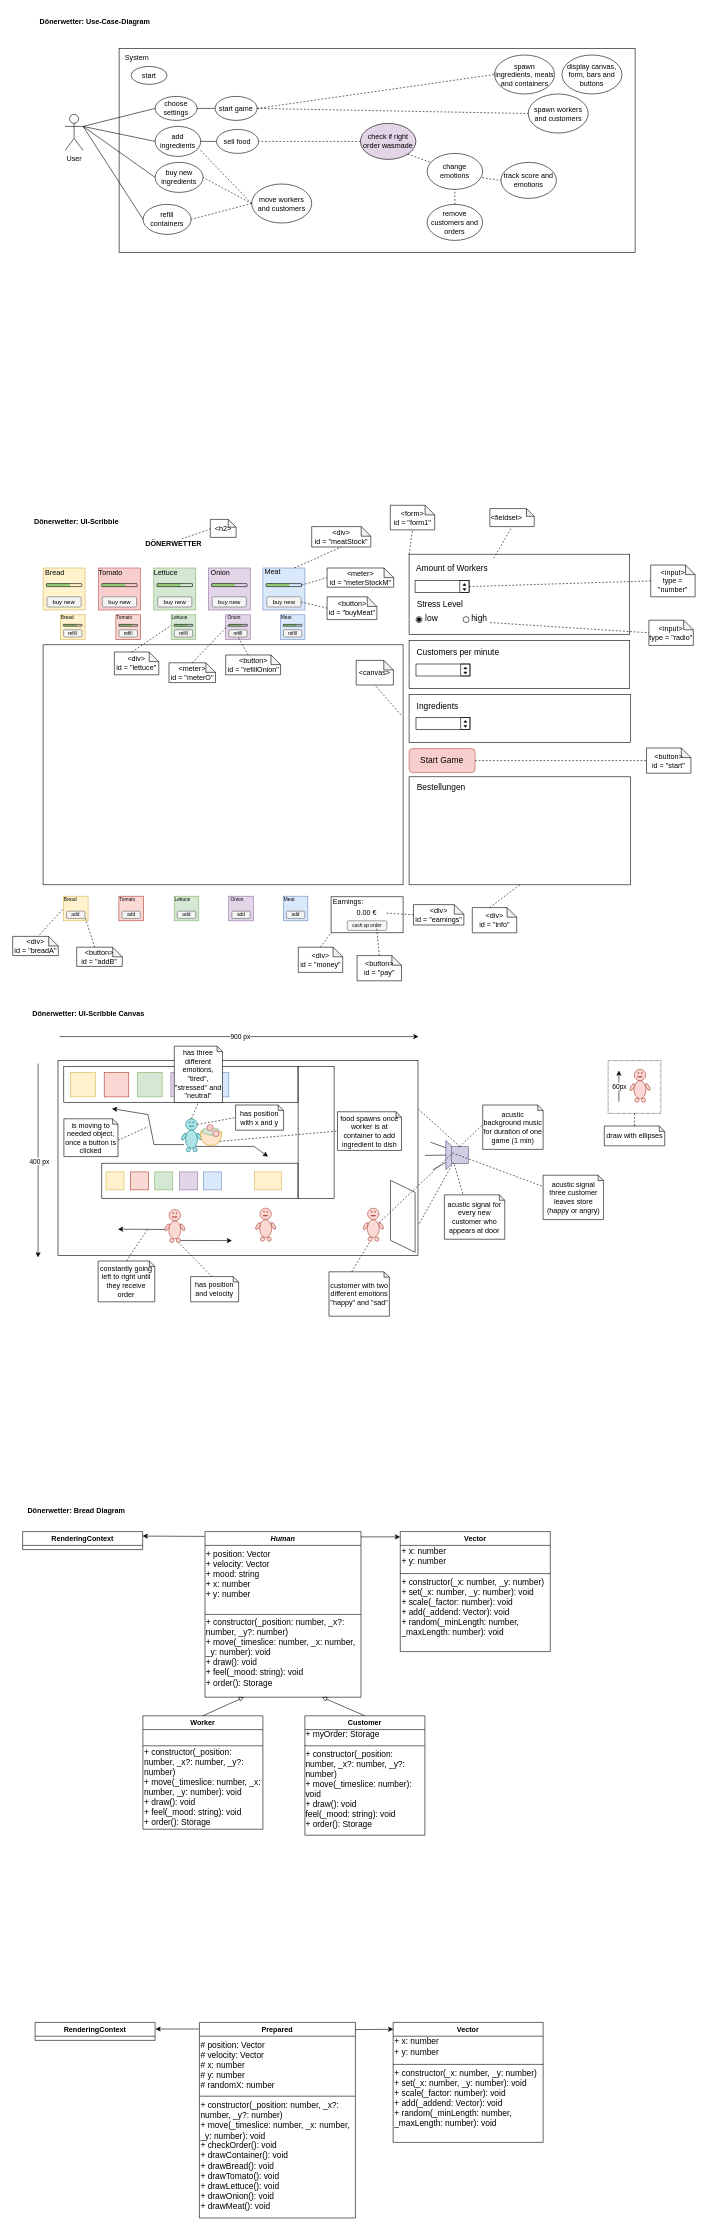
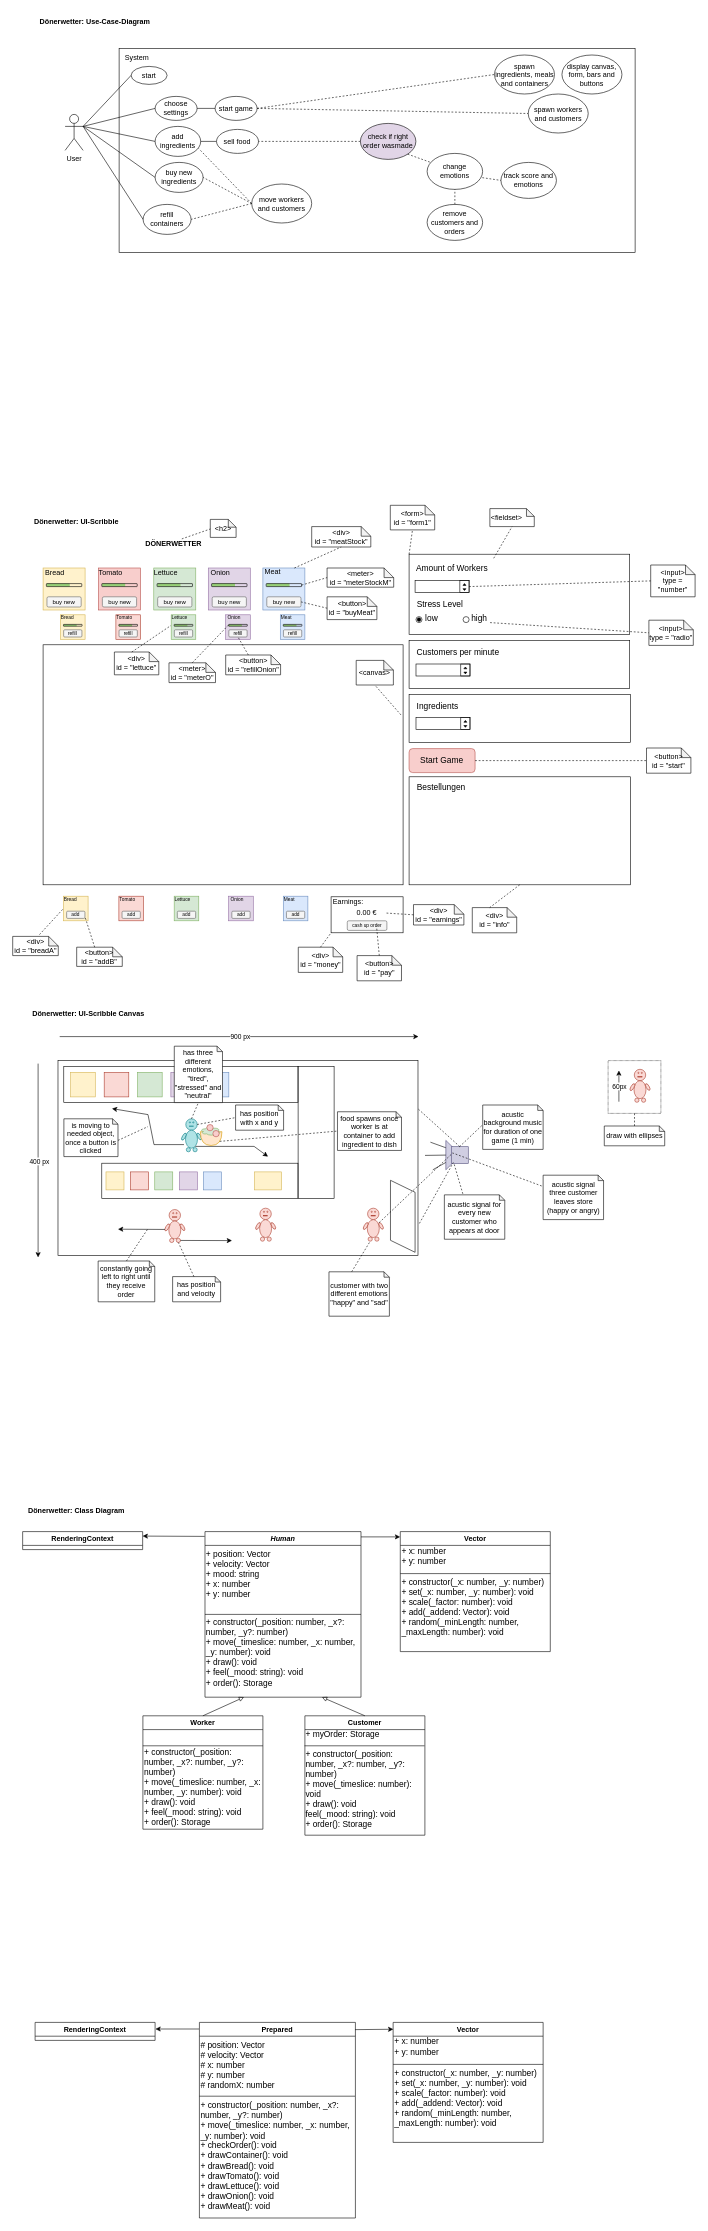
none -> (108, 100)
(215, 1289) -> (197, 1289)
(77, 1511) -> (77, 1511)
